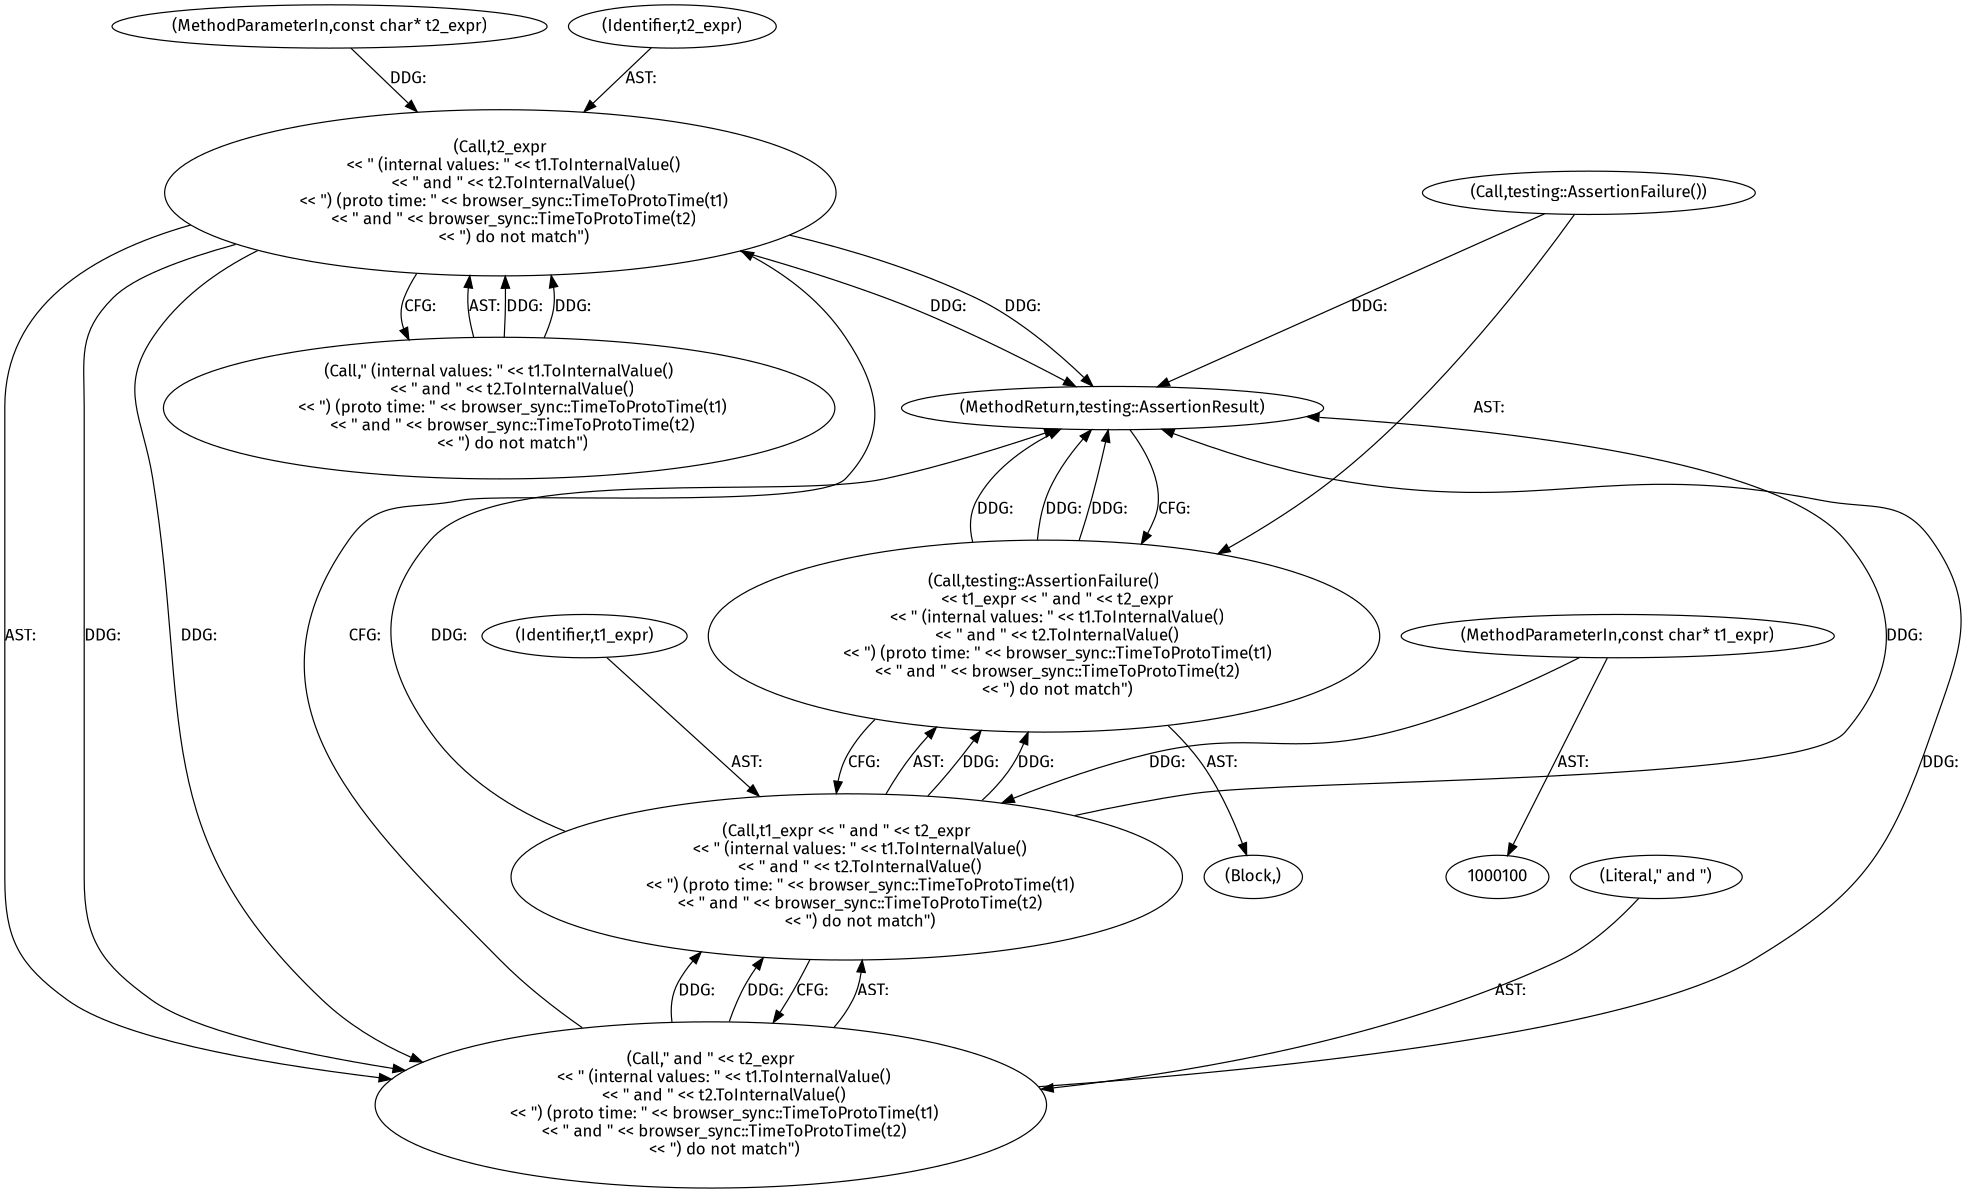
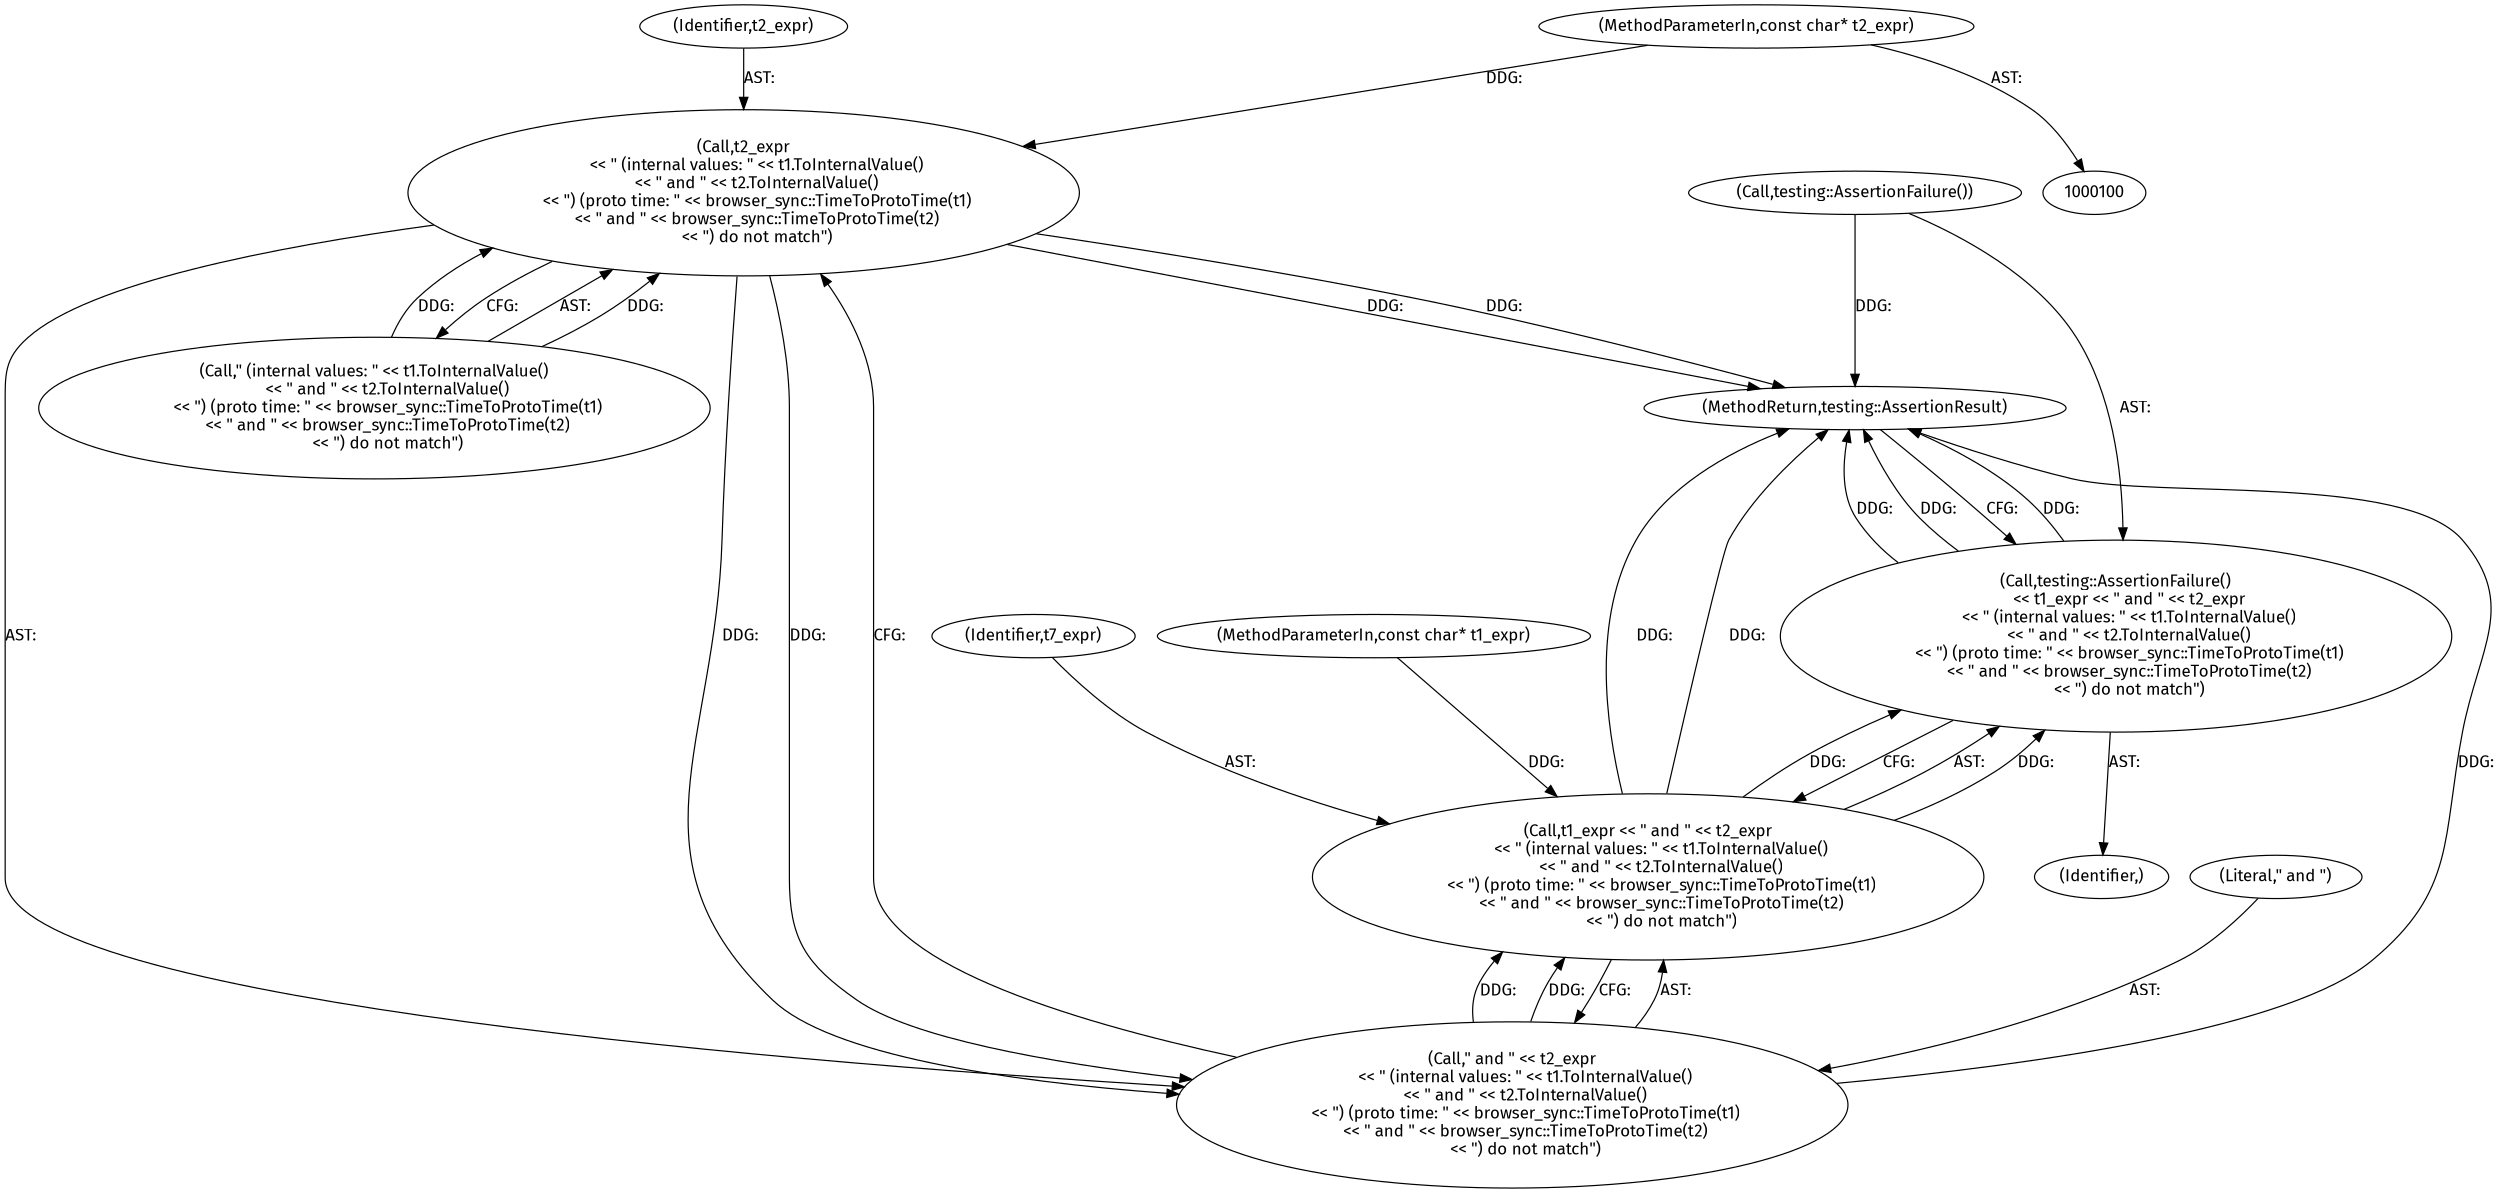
(585, 636) -> (1034, 636)
(1560, 751) -> (1986, 83)
(1253, 877) -> (2102, 877)
